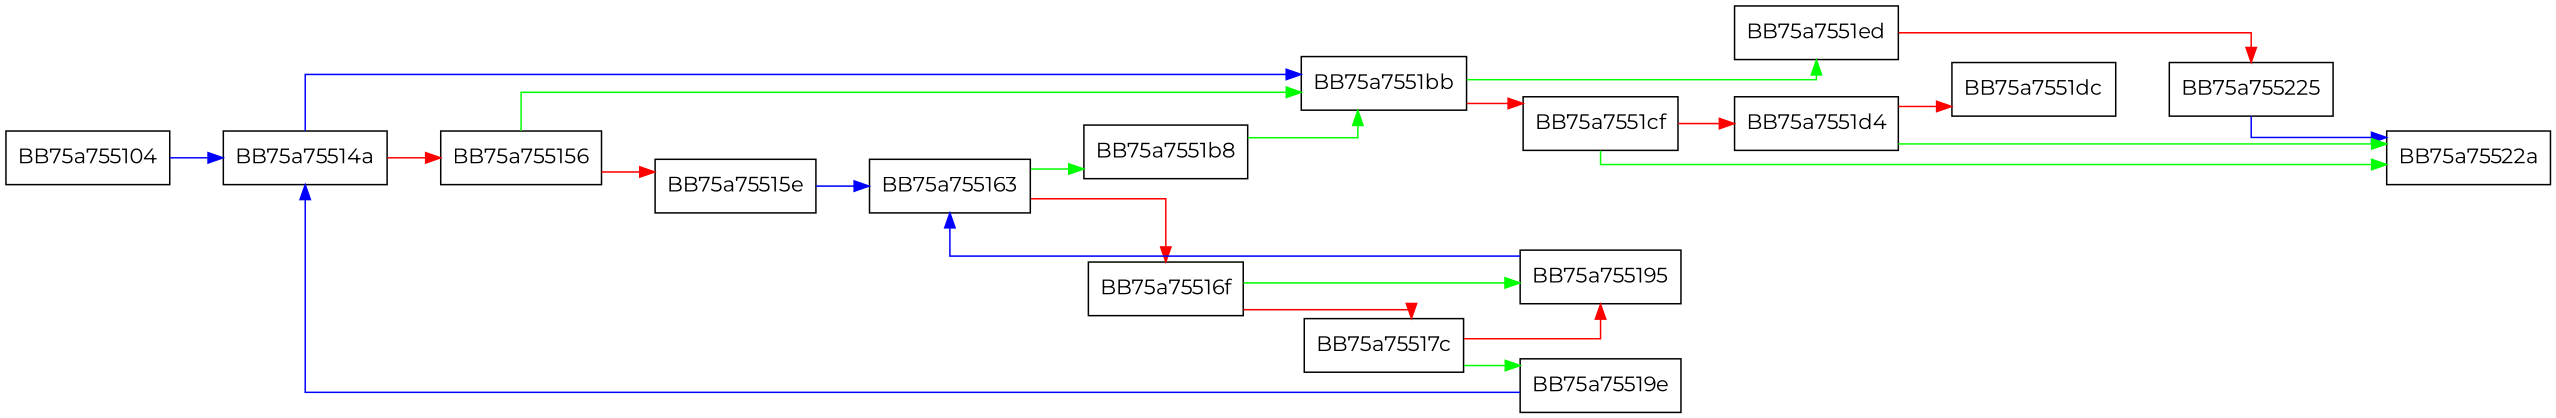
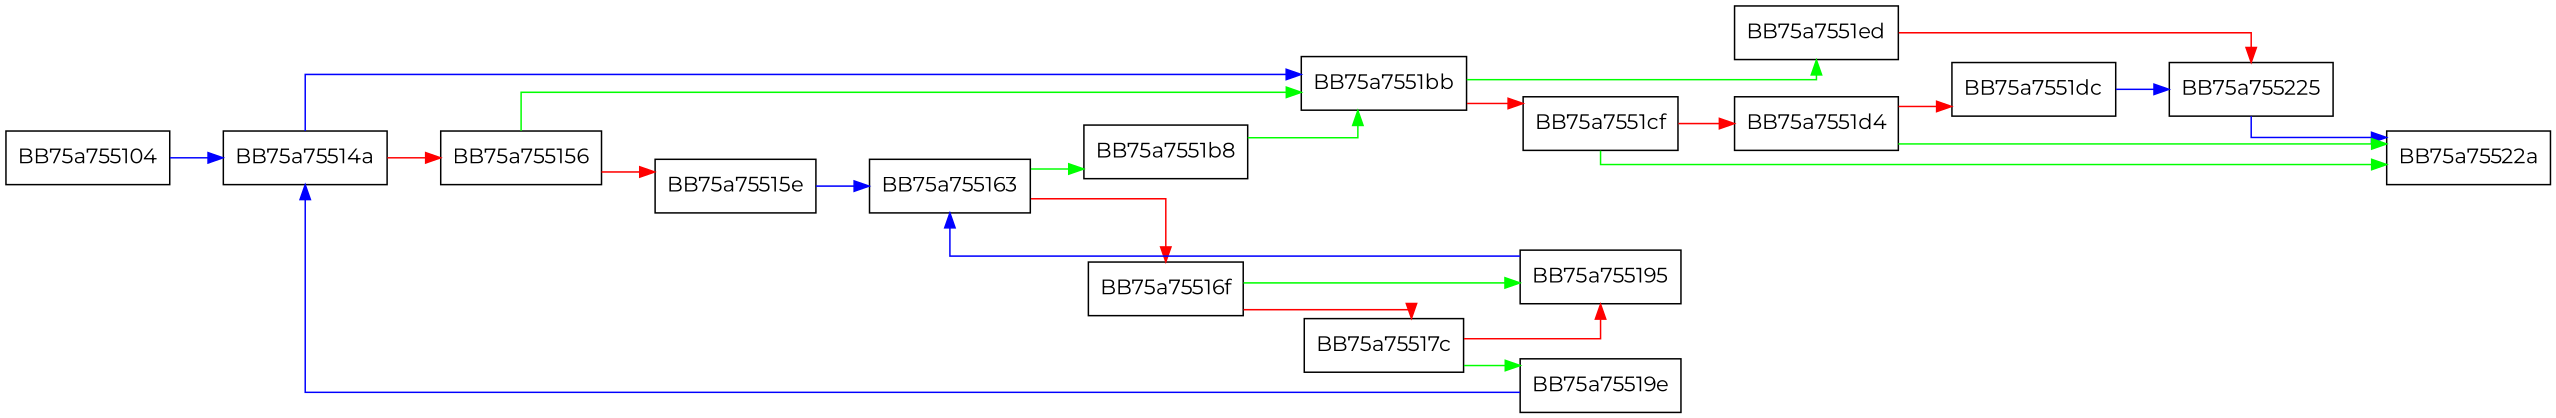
none -> (2135, 89)
